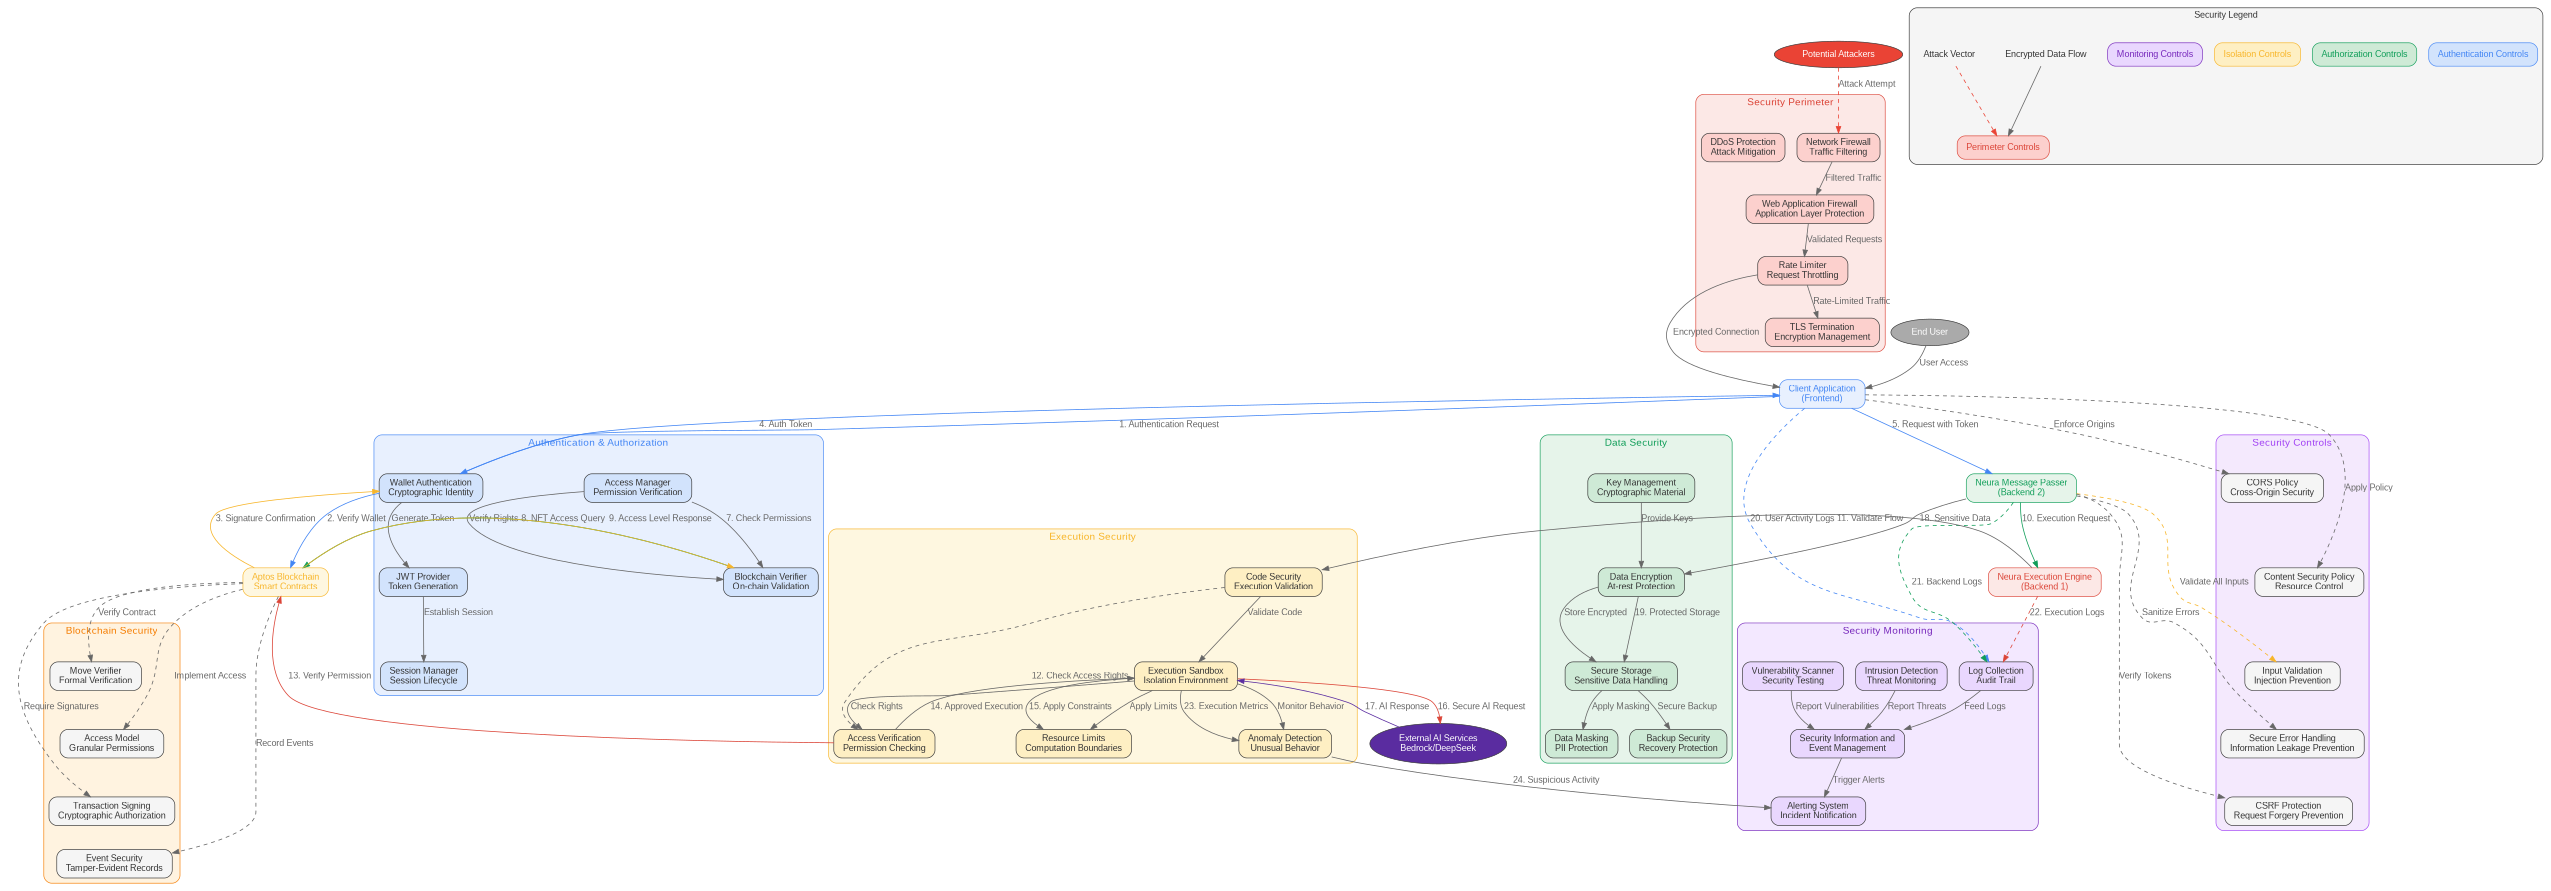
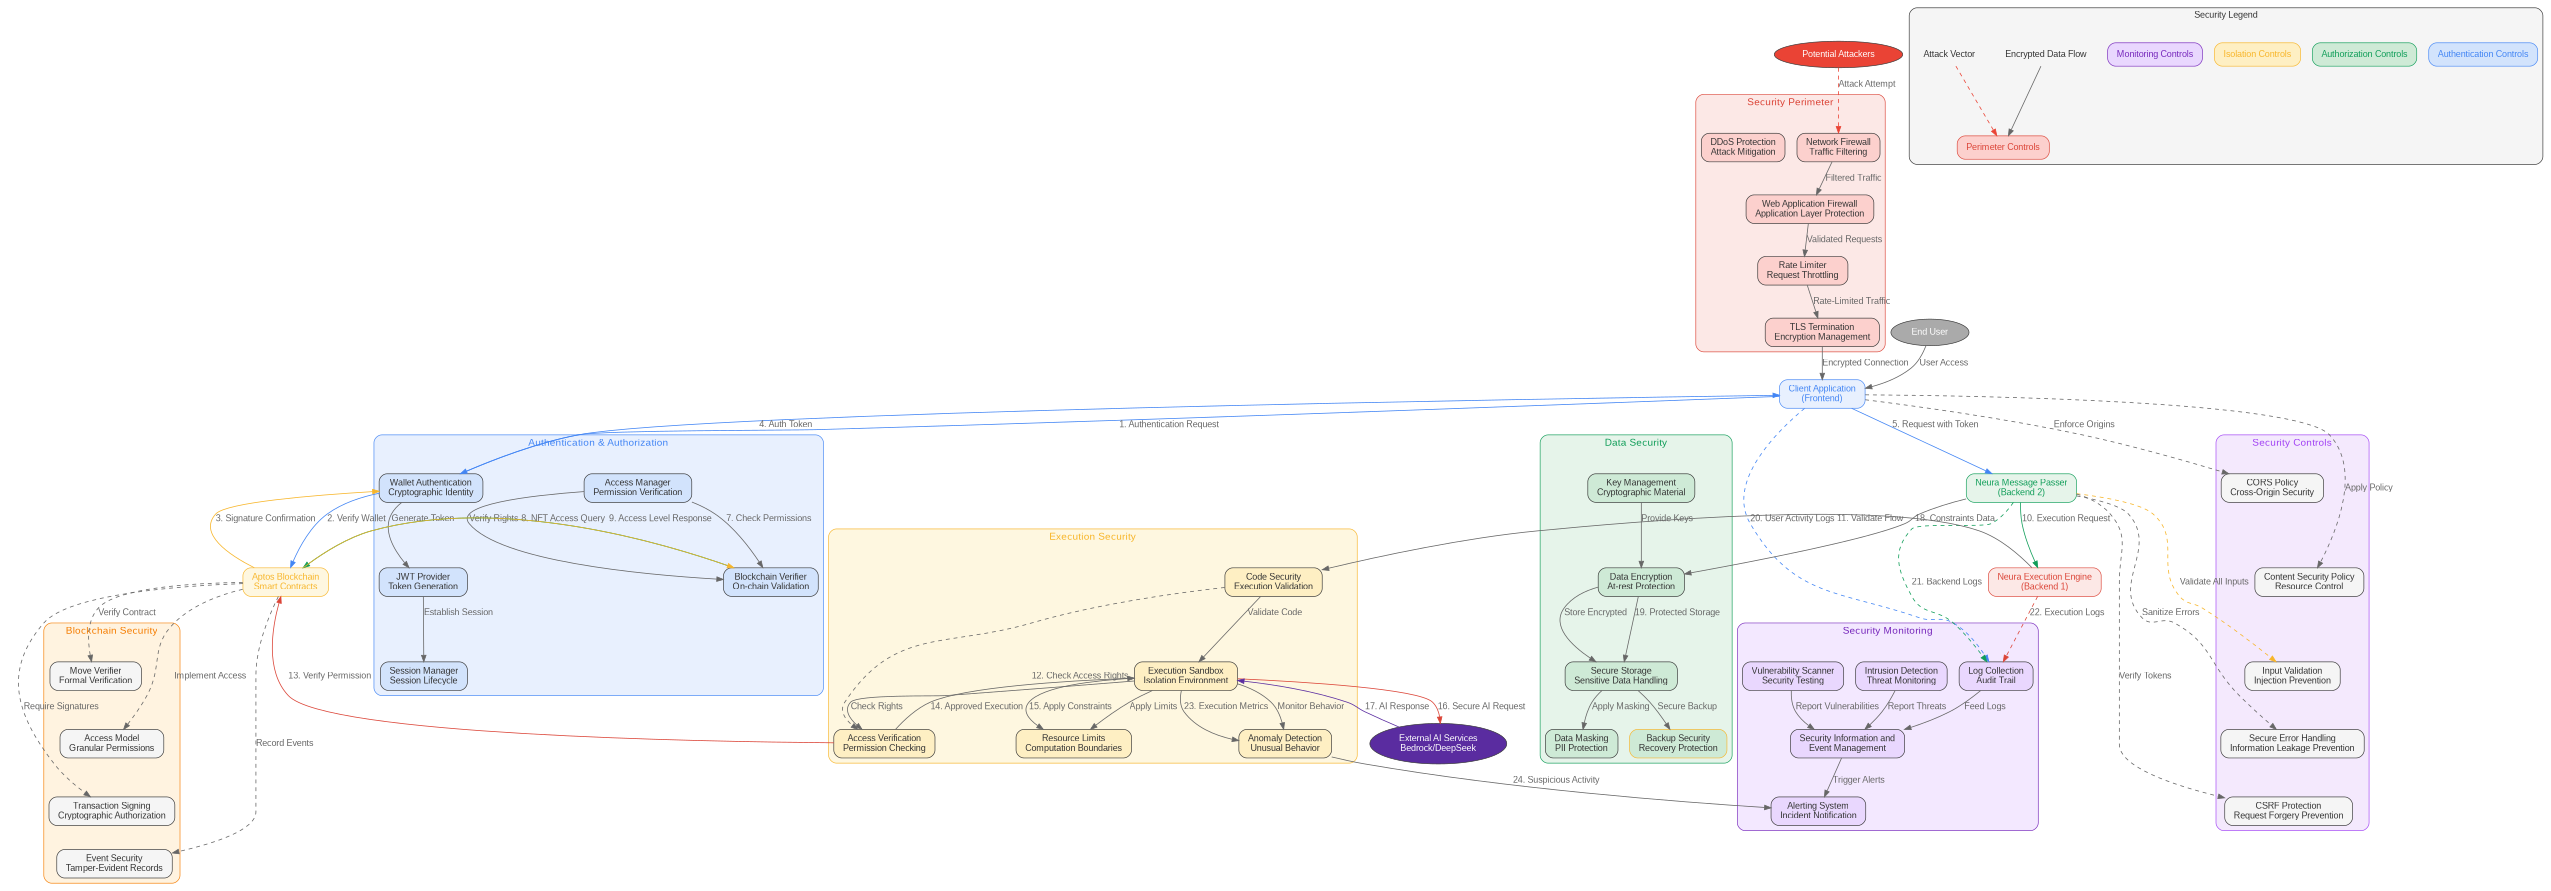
(1667, 340) -> (1822, 360)
(1955, 519) -> (1955, 519)
(1678, 744) -> (1678, 744)
